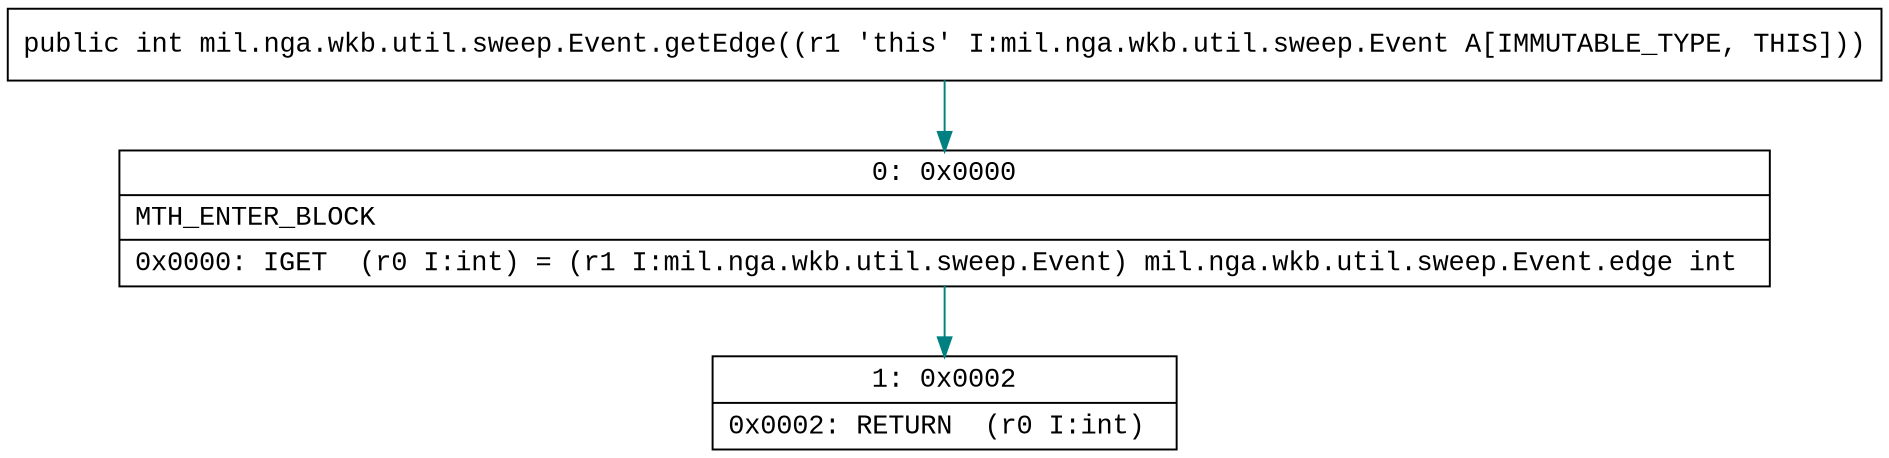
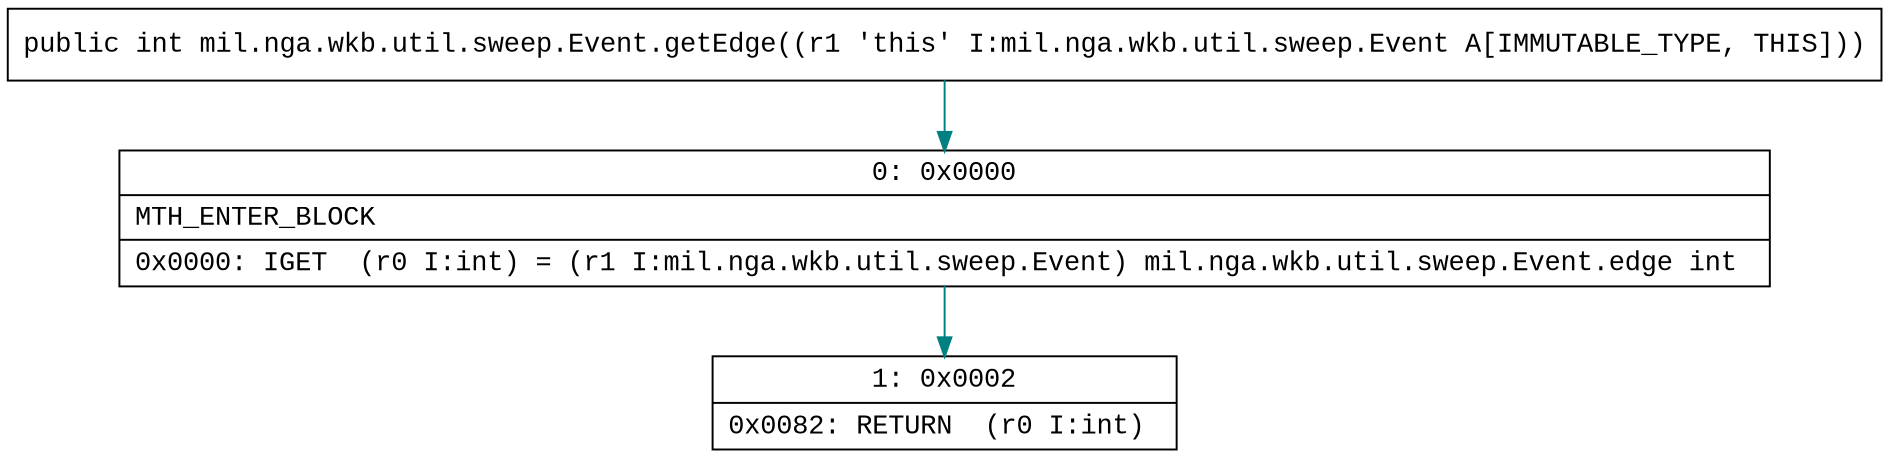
(945, 425) -> (945, 425)
